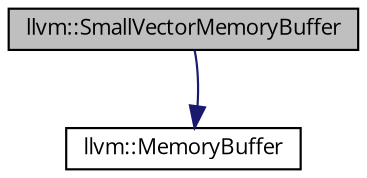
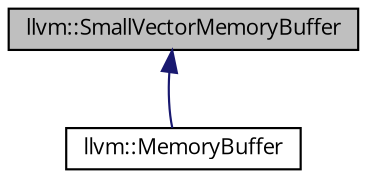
(198, 78) -> (169, 100)
